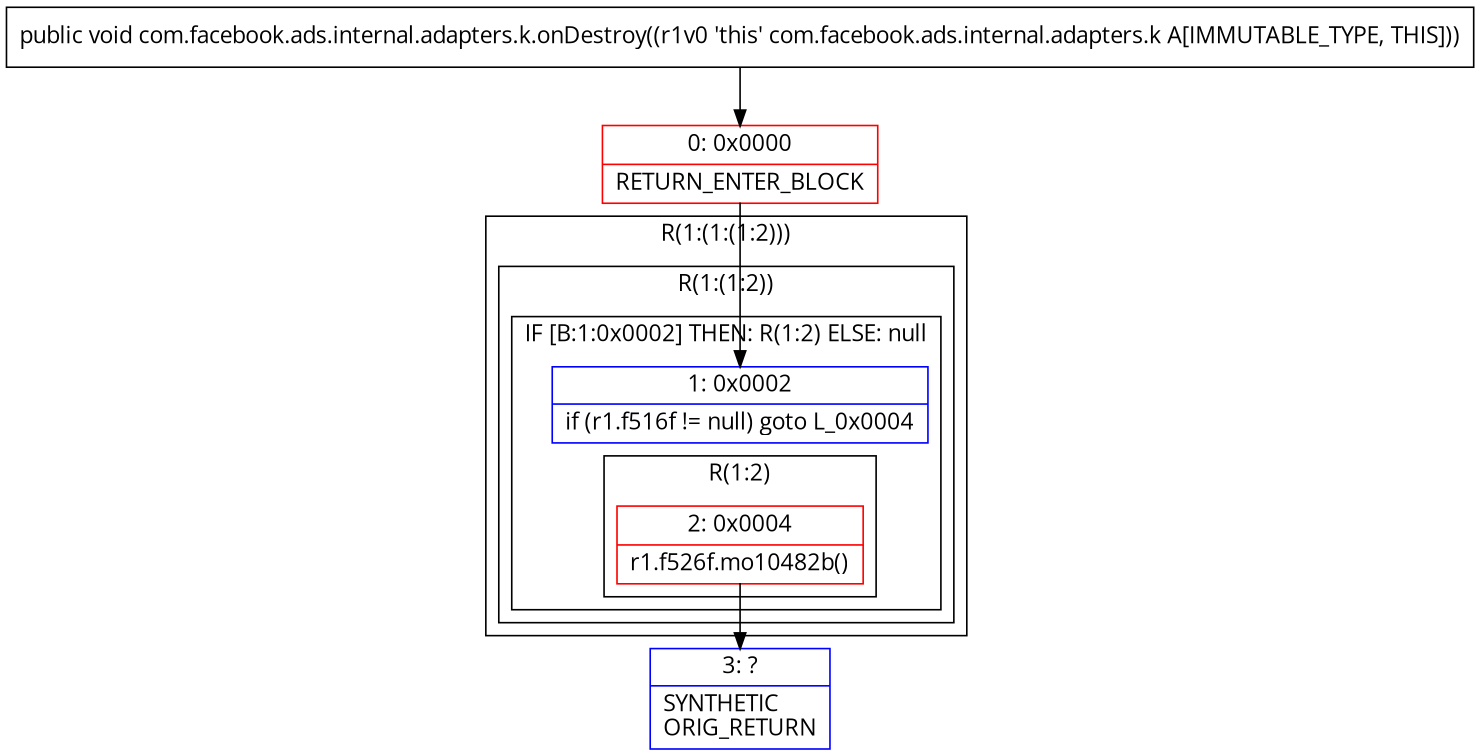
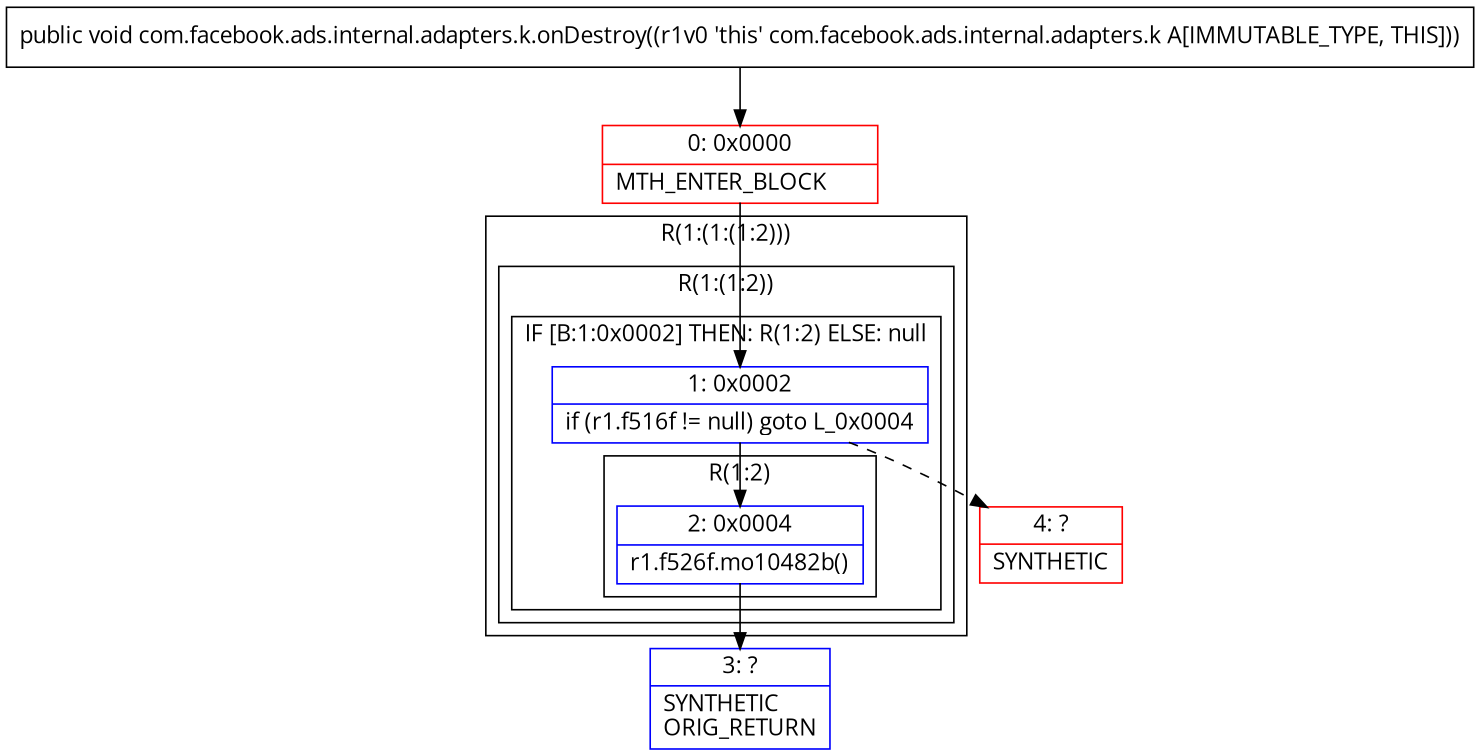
(740, 183) -> (721, 183)
none -> (740, 466)
(740, 545) -> (740, 545)
none -> (1051, 545)
